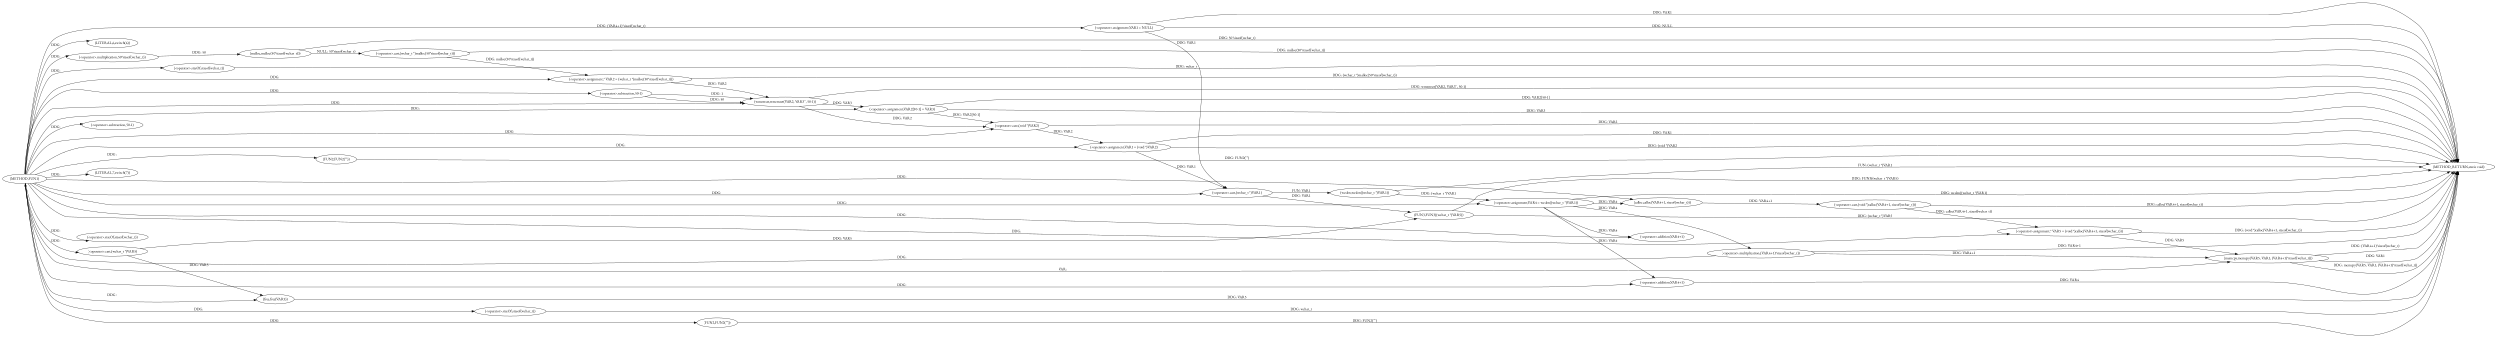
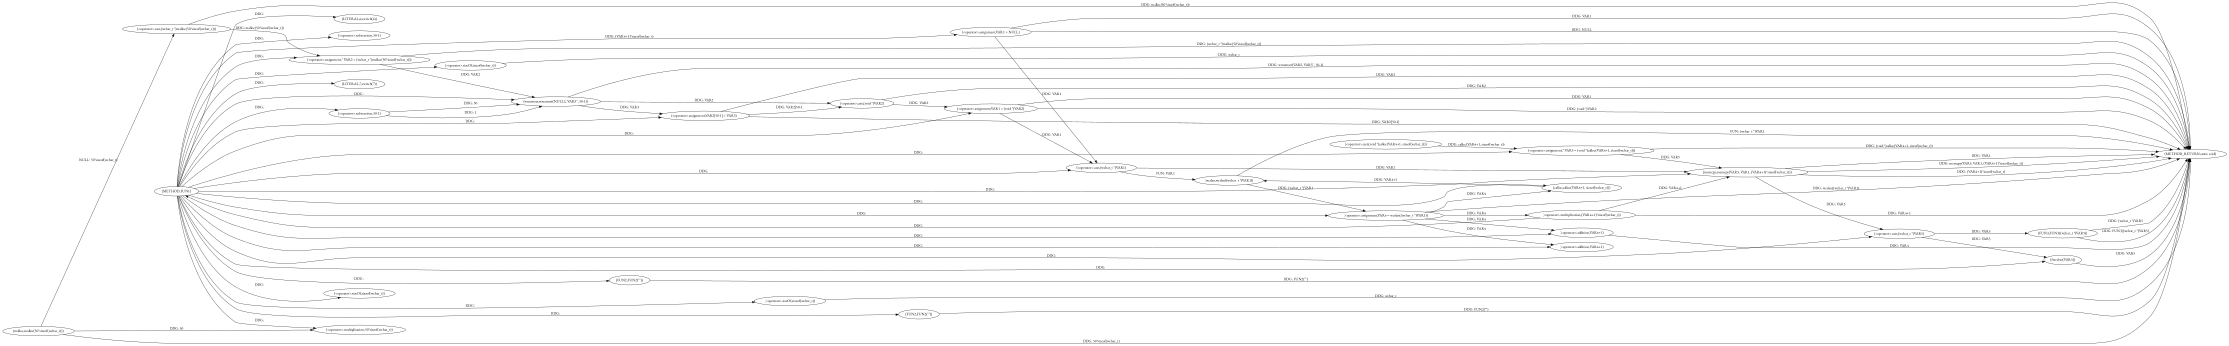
(197, 55) -> (192, 331)
(785, 102) -> (556, 102)
(501, 134) -> none
(1324, 203) -> (1410, 170)
(1760, 204) -> (1405, 183)
(2194, 207) -> none
none -> (1816, 208)
(1063, 269) -> (991, 190)
